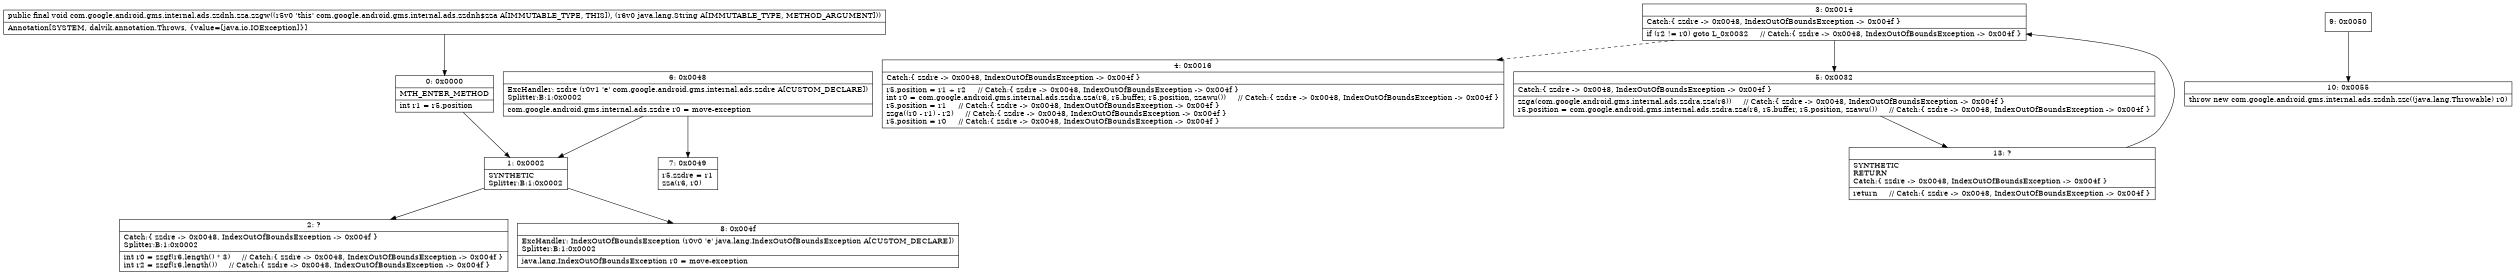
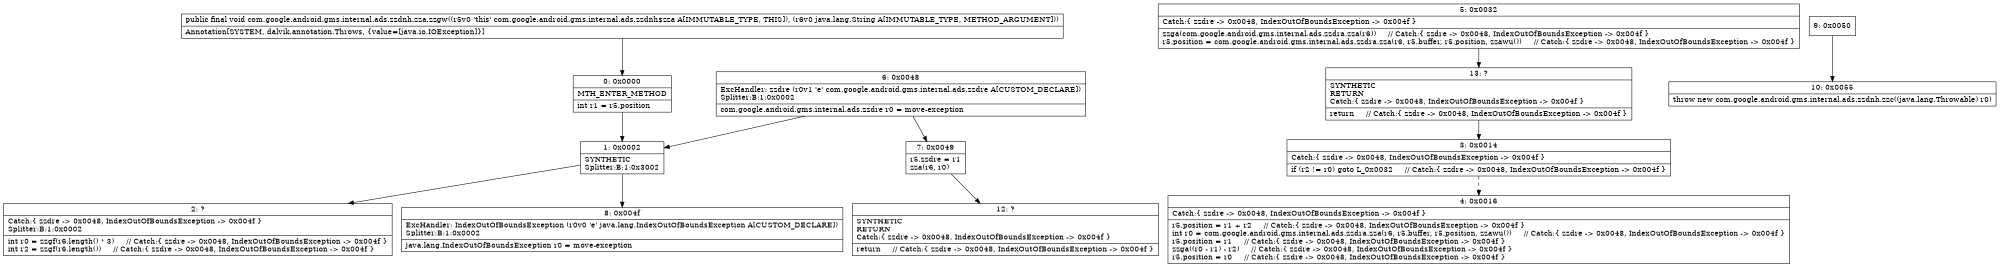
(1834, 53) -> none
(526, 183) -> (622, 168)
none -> (1005, 230)
